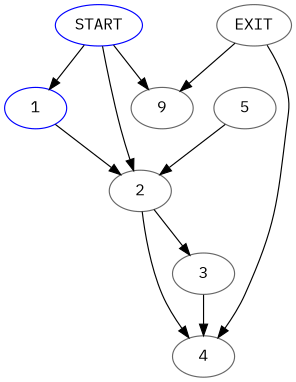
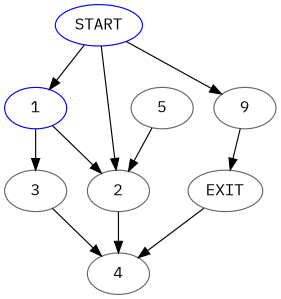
(212, 63) -> (237, 144)
(168, 228) -> (36, 144)
